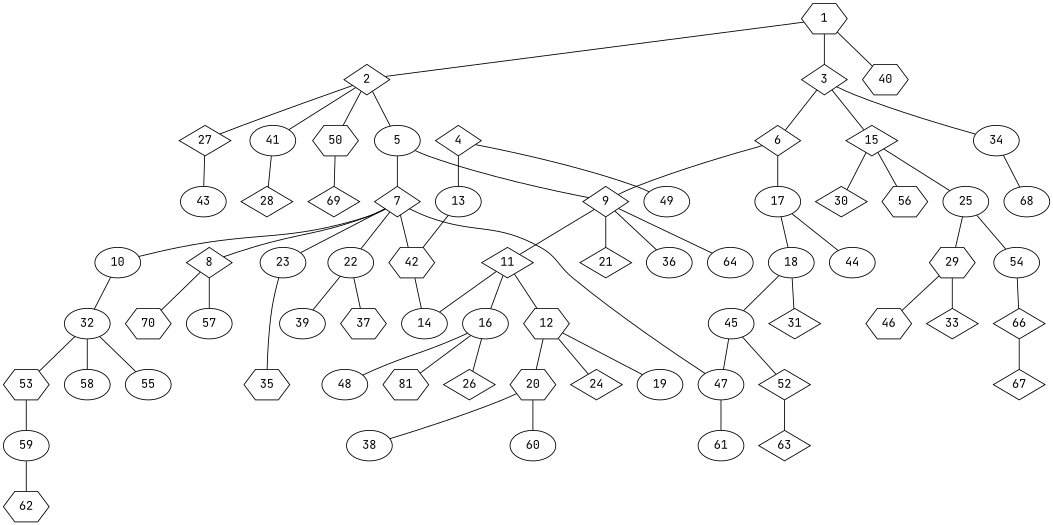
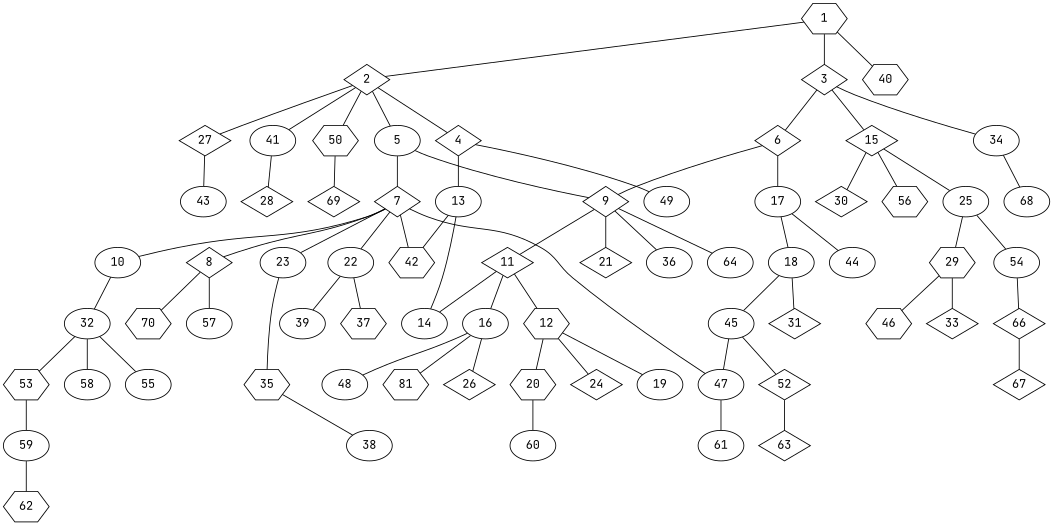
none -> (413, 110)
(418, 293) -> (446, 264)
(454, 418) -> (318, 415)
